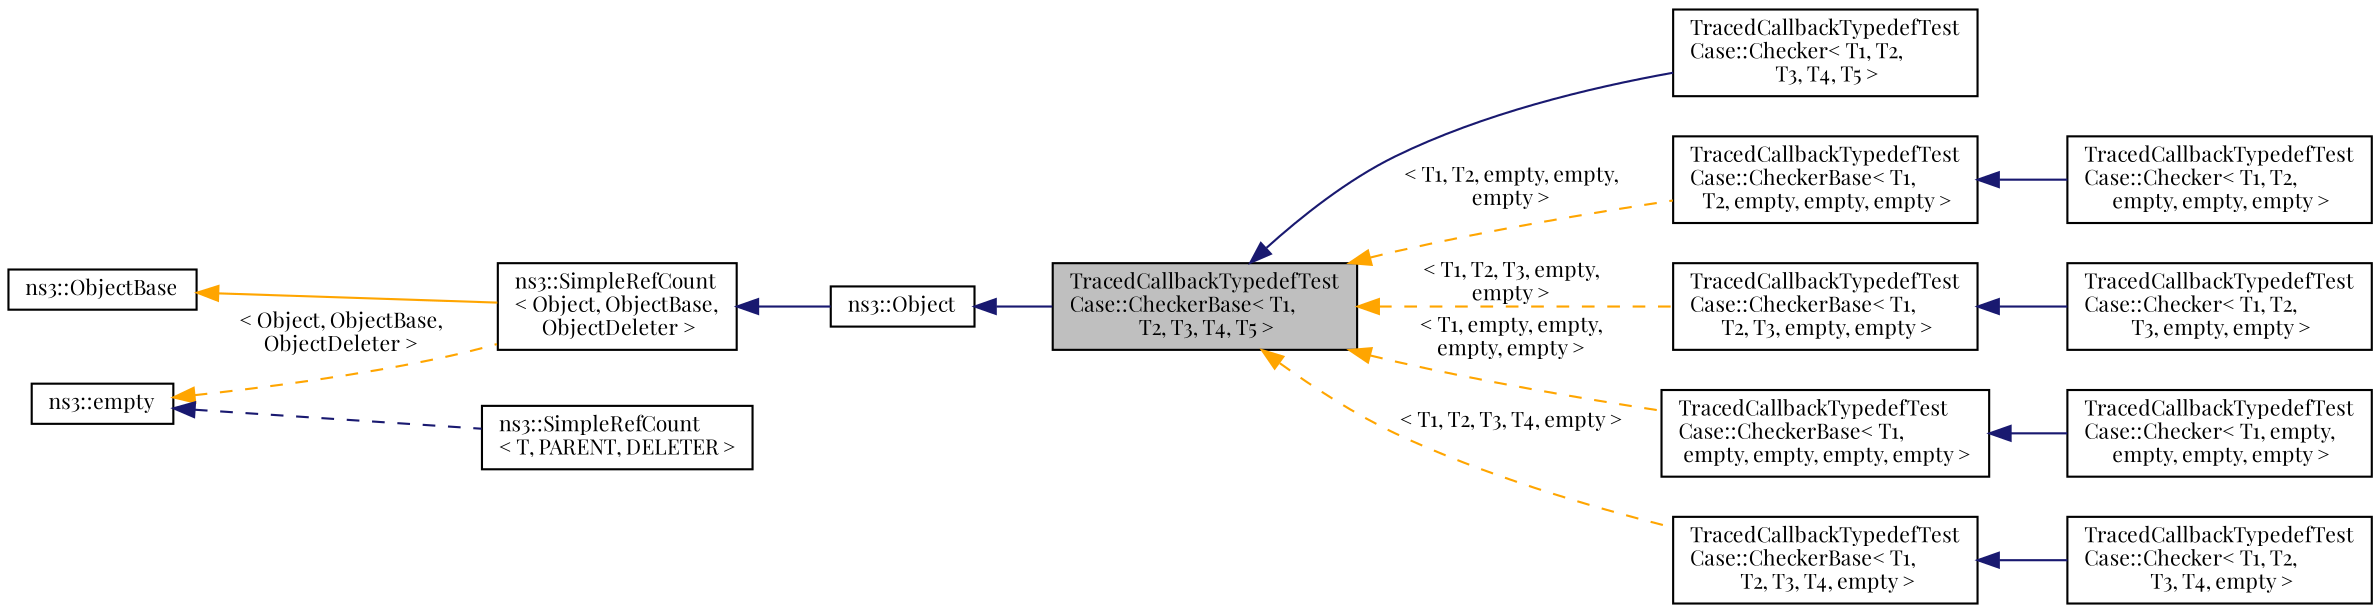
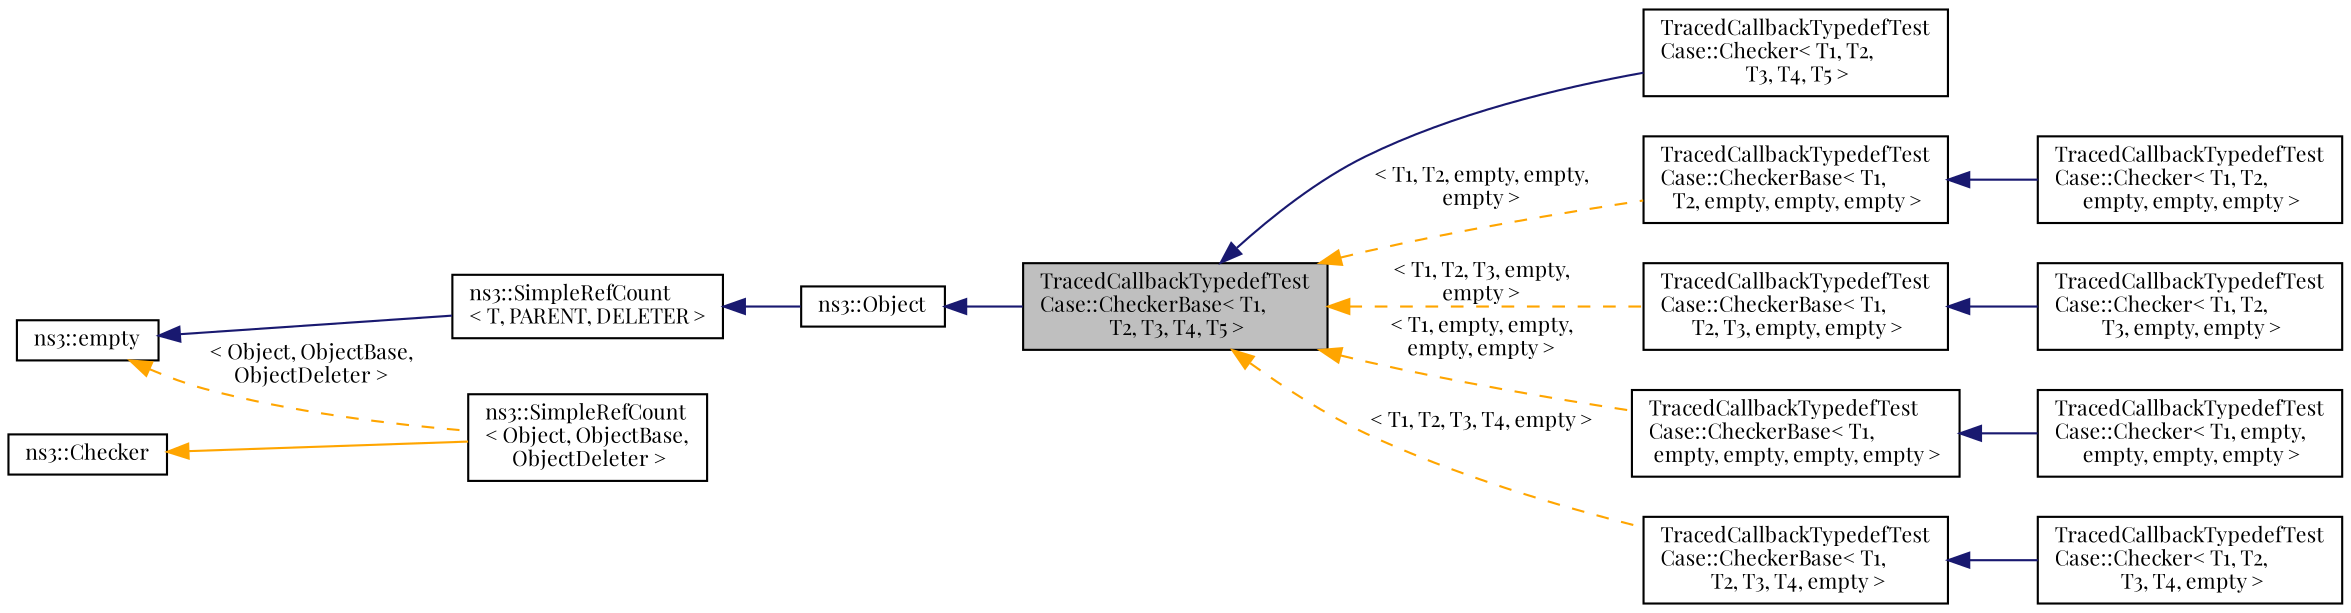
(103, 290) -> (88, 454)
(795, 307) -> (773, 307)
(338, 419) -> (316, 325)
